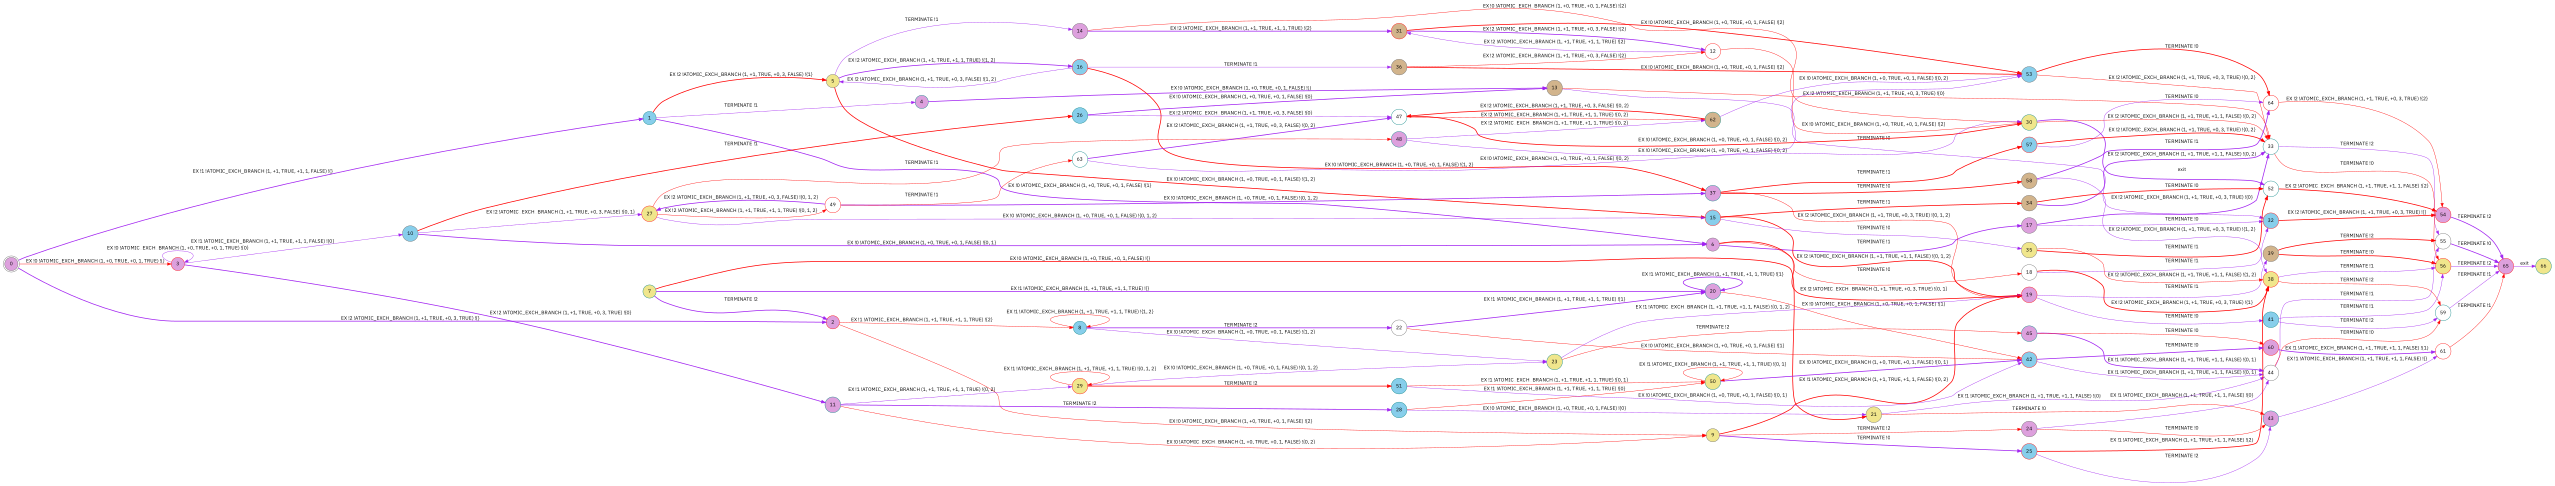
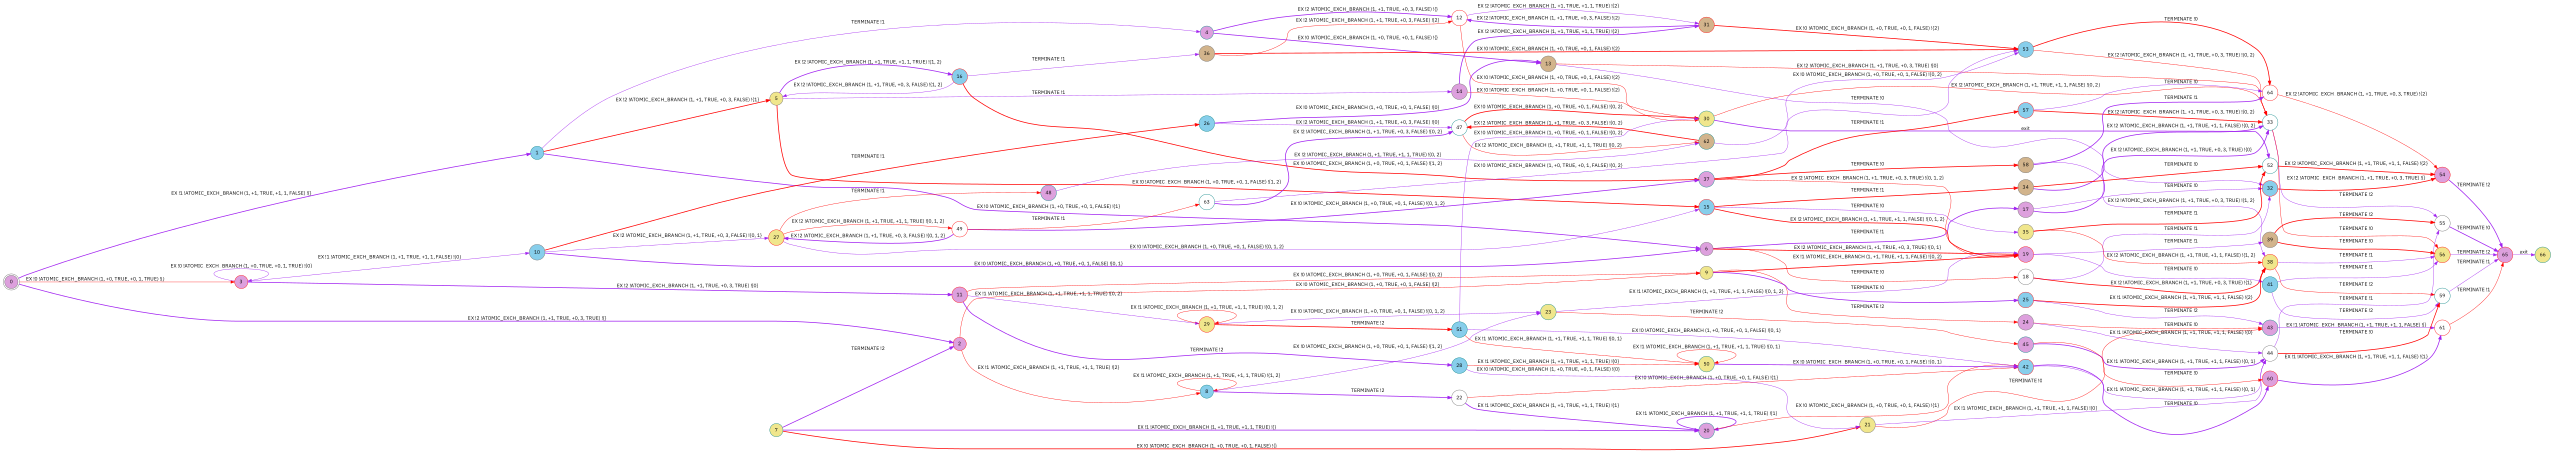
none -> (1330, 13)
(1670, 156) -> (1496, 138)
(2353, 340) -> (2369, 350)
(833, 405) -> (960, 295)
